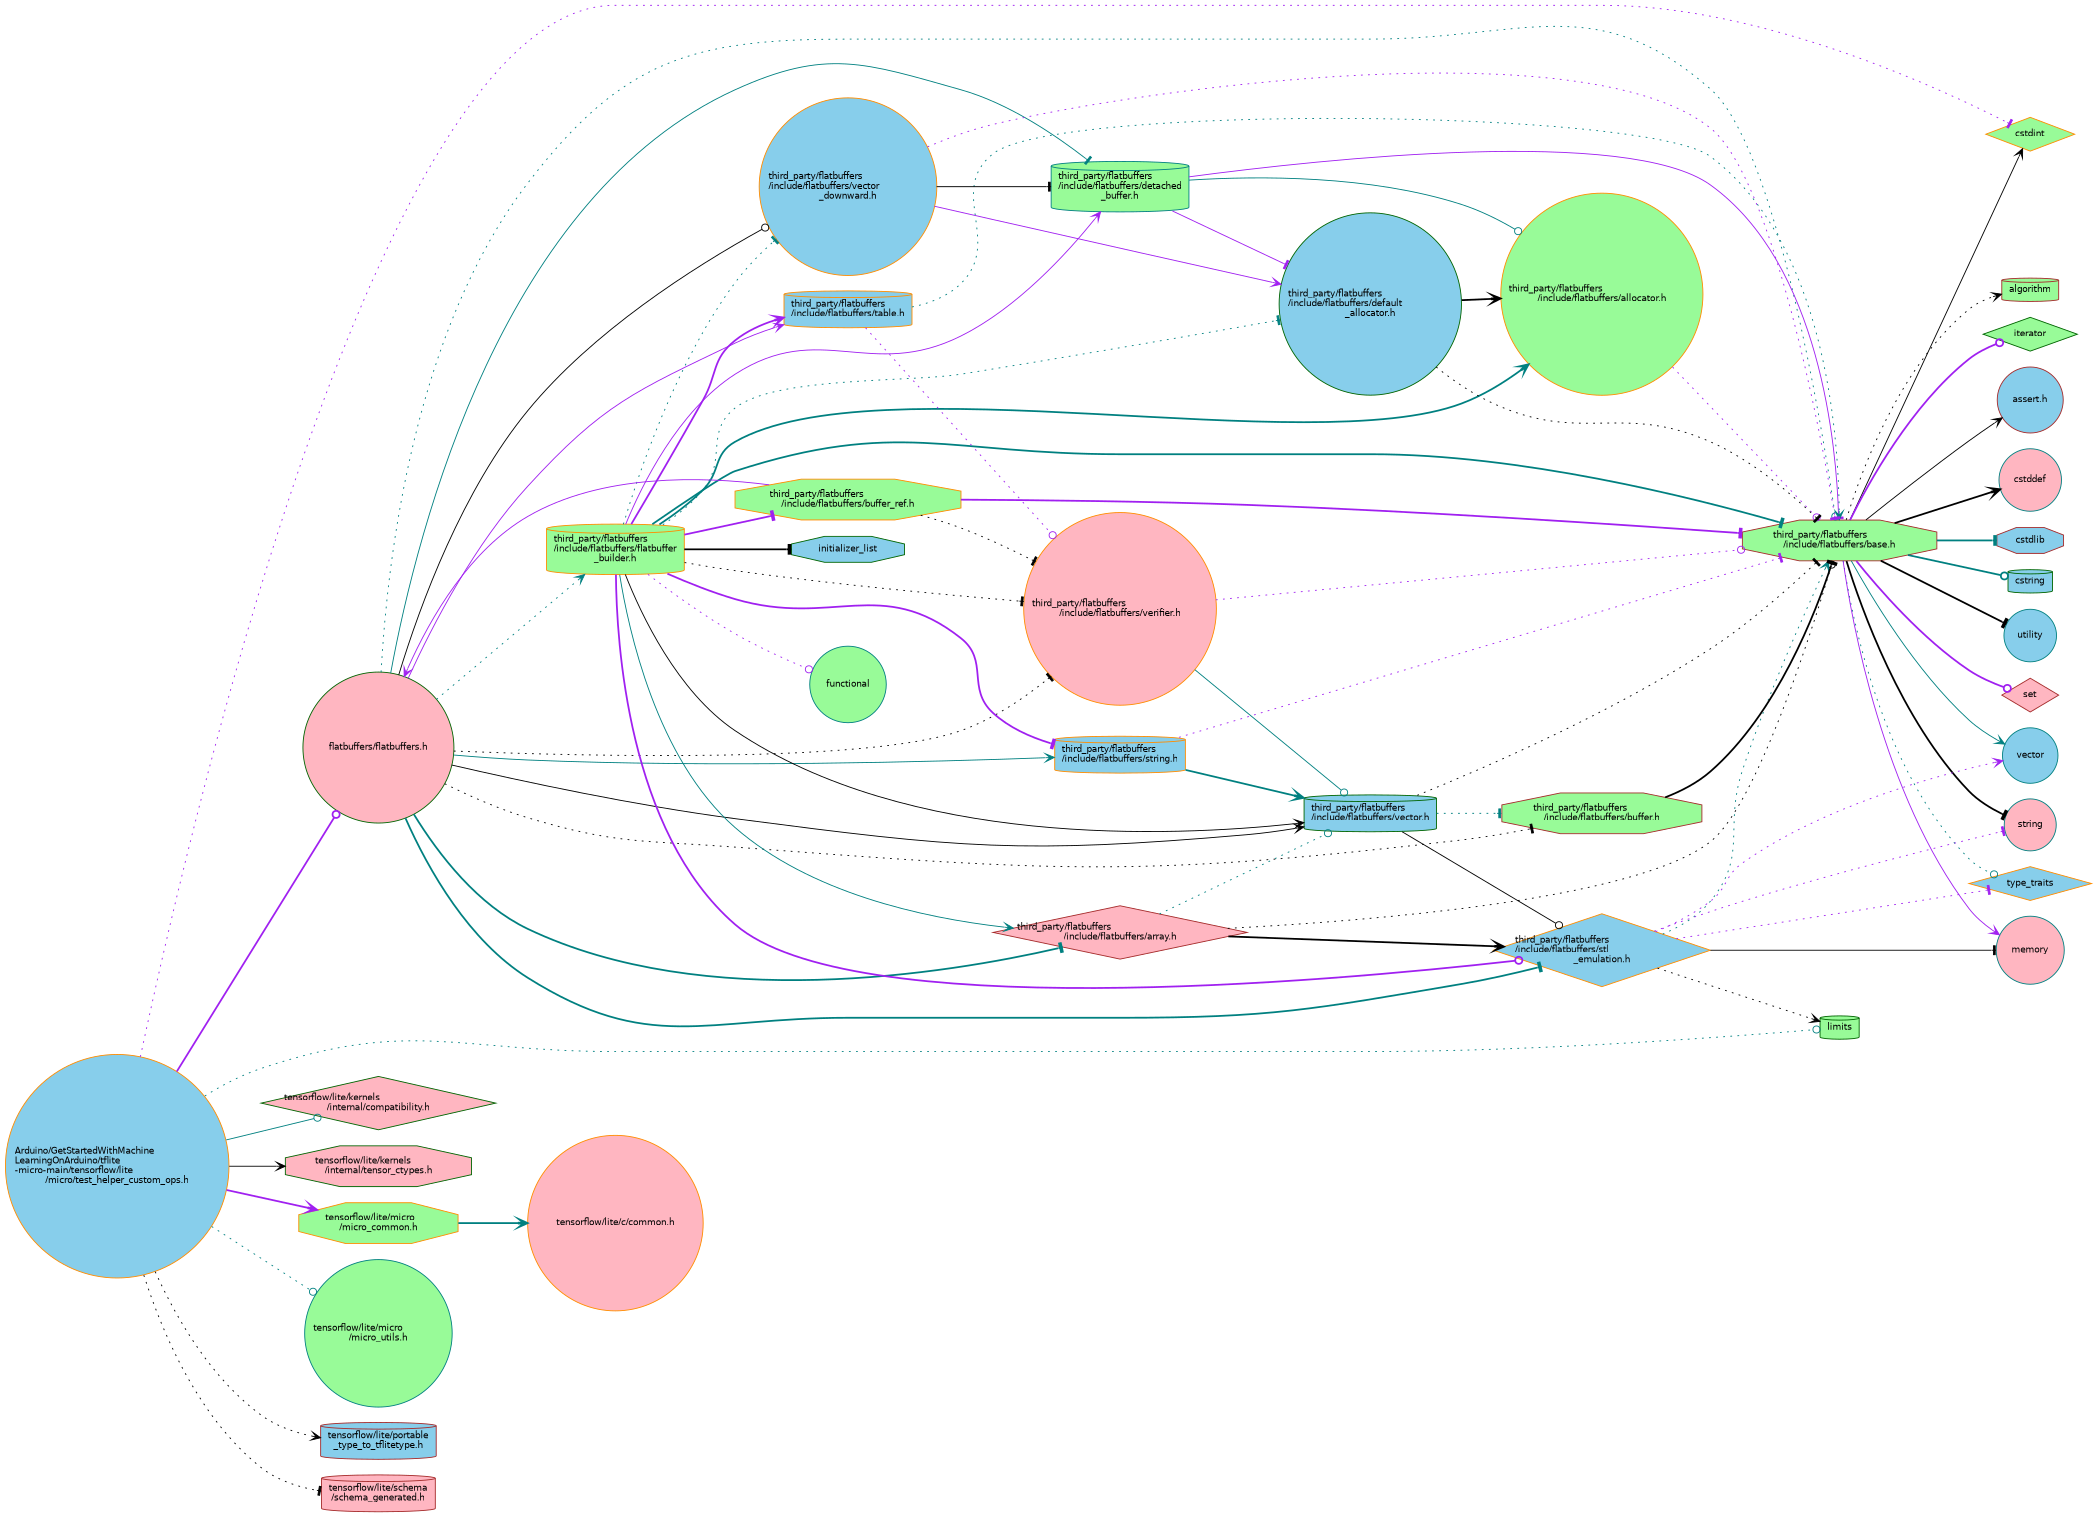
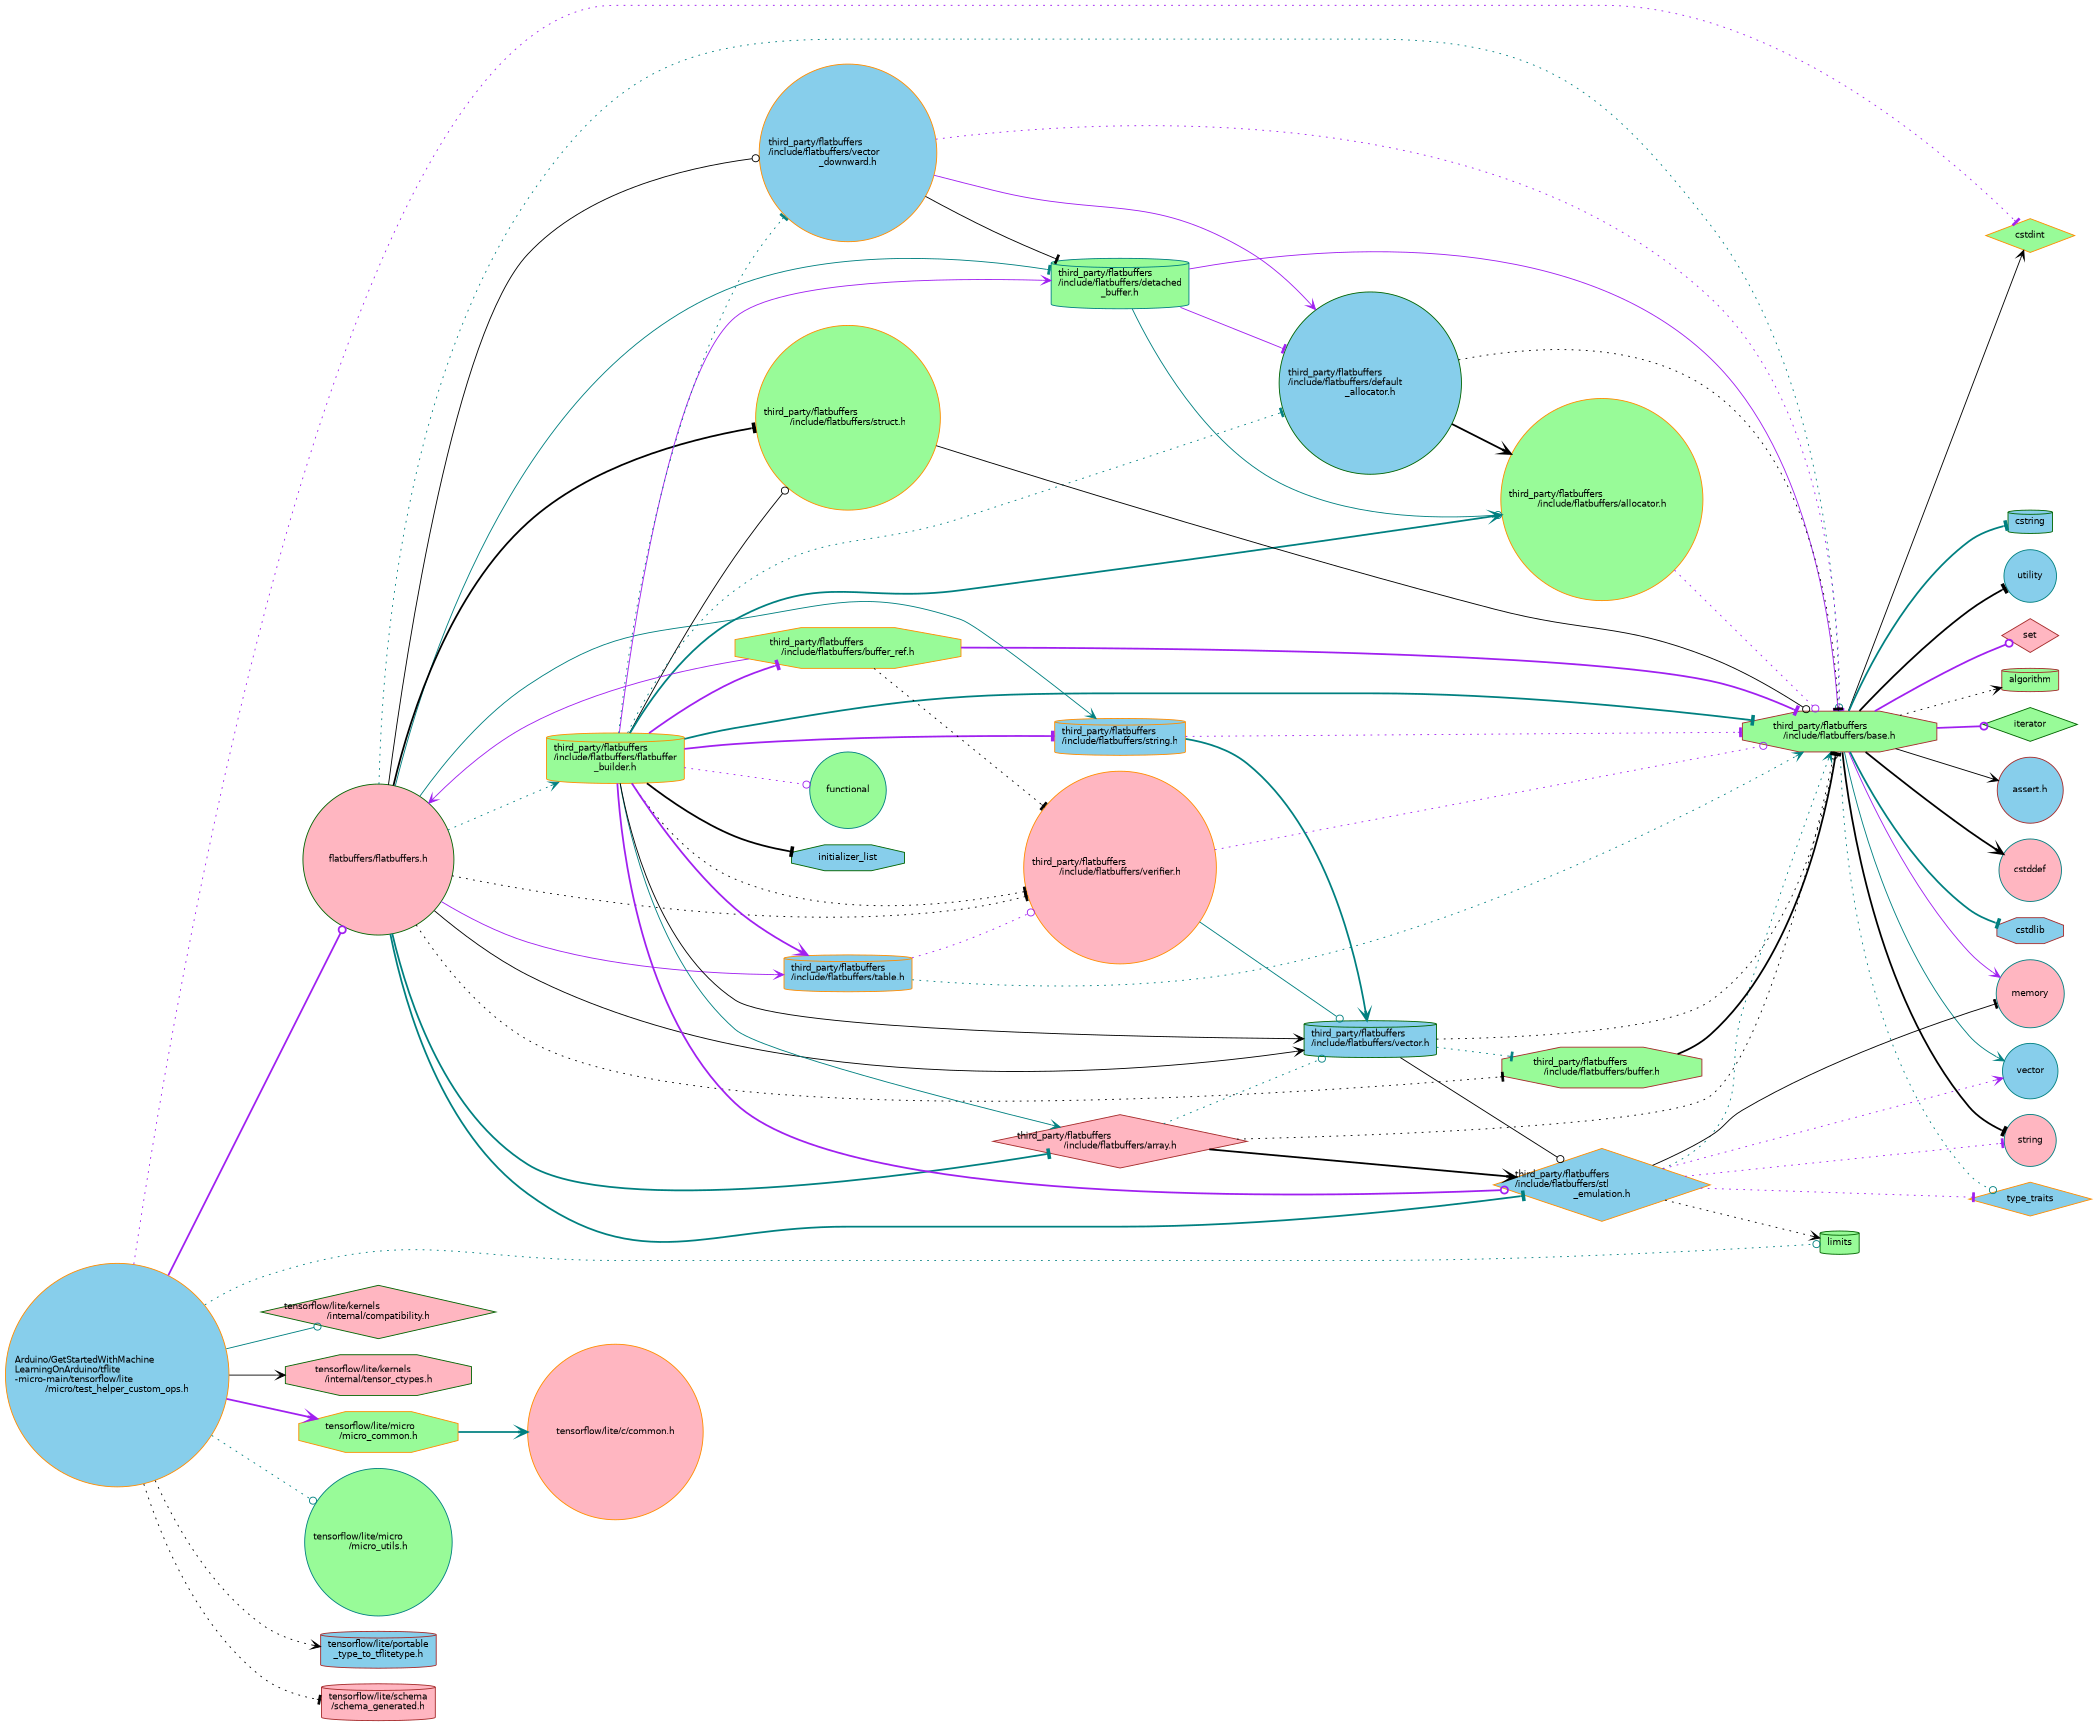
none -> (848, 418)
(1954, 565) -> (1910, 603)
